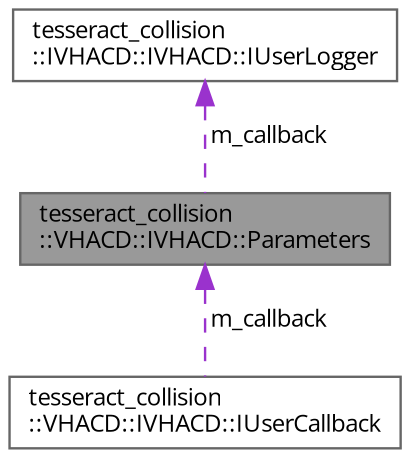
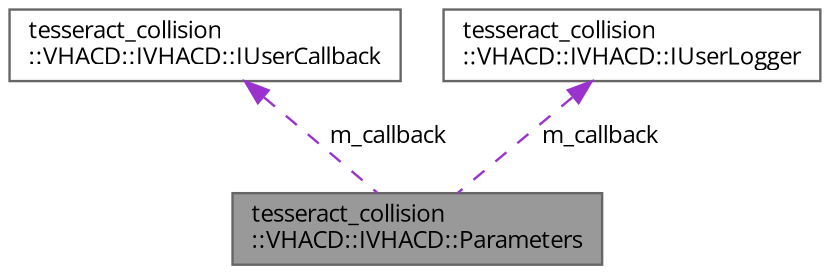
(205, 45) -> (632, 45)
(205, 333) -> (321, 145)
